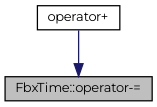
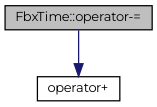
(79, 47) -> (79, 47)
